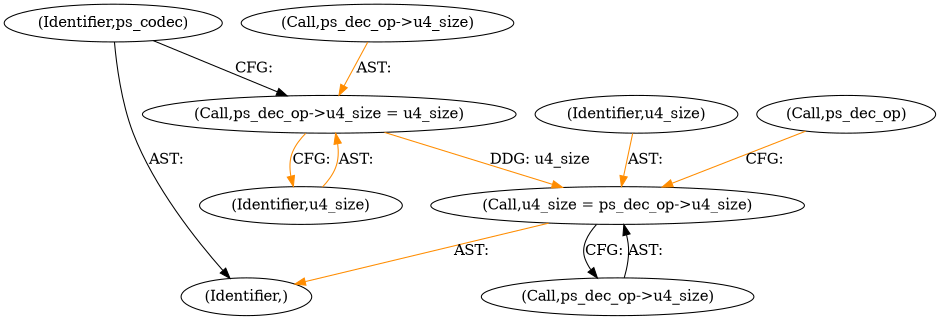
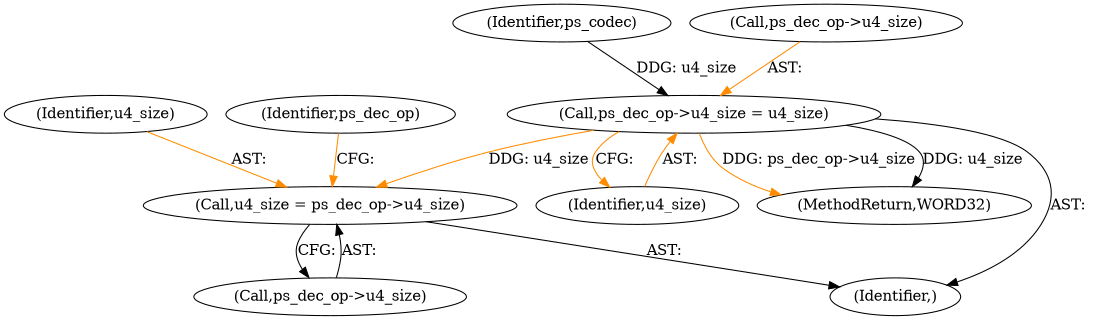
(256, 69) -> (687, 69)
(846, 114) -> (341, 114)
(148, 166) -> (1038, 162)
none -> (894, 206)
(427, 252) -> (628, 253)
